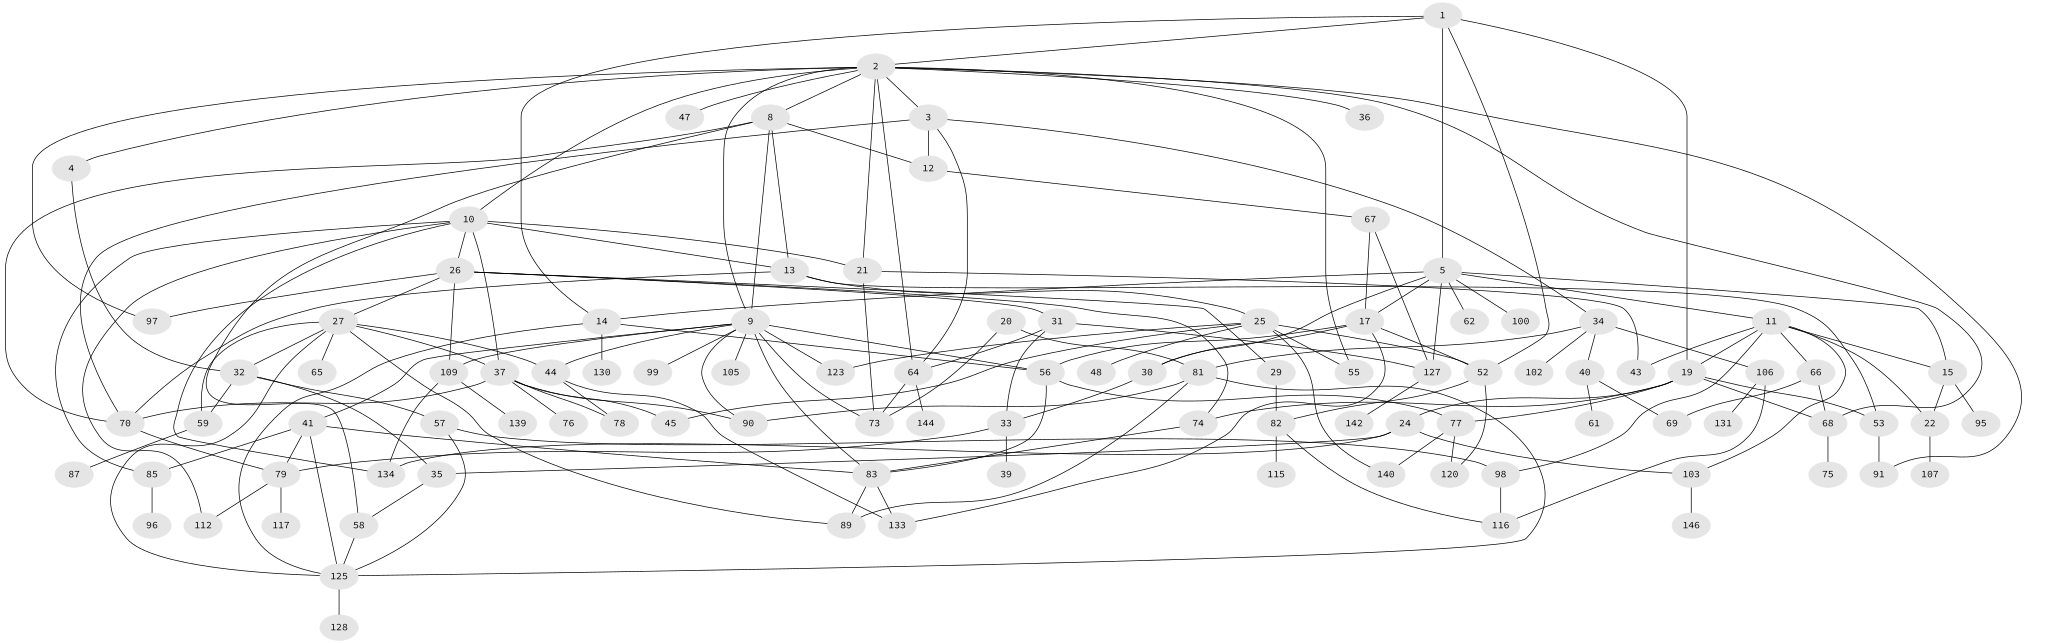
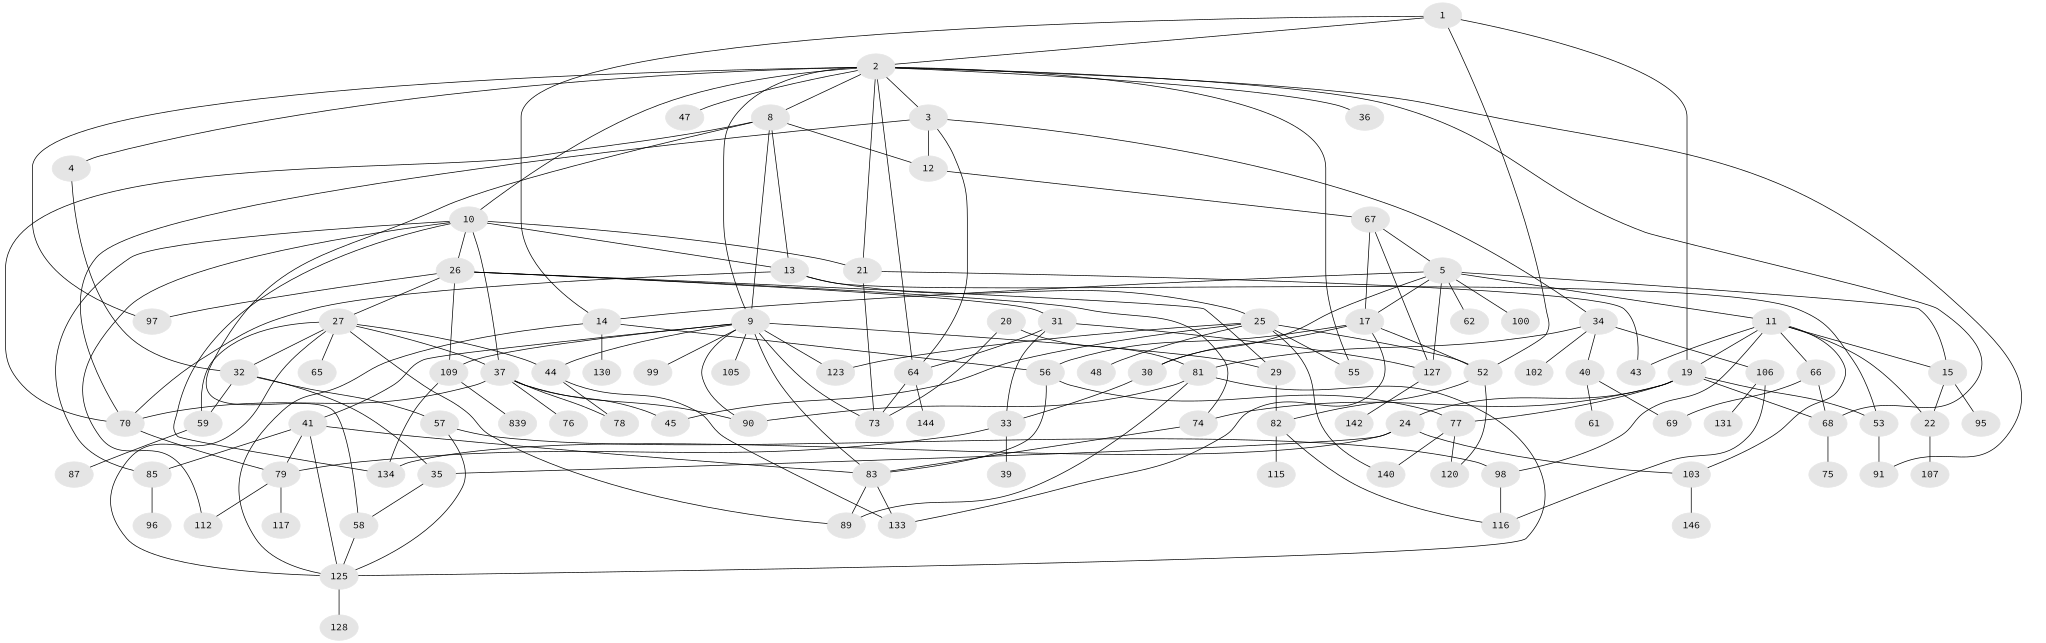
(1443, 143) -> (1407, 245)
(898, 347) -> (1003, 339)
(518, 424) -> (518, 424)
